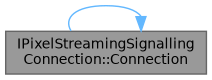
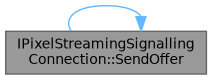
(106, 53) -> (106, 53)
